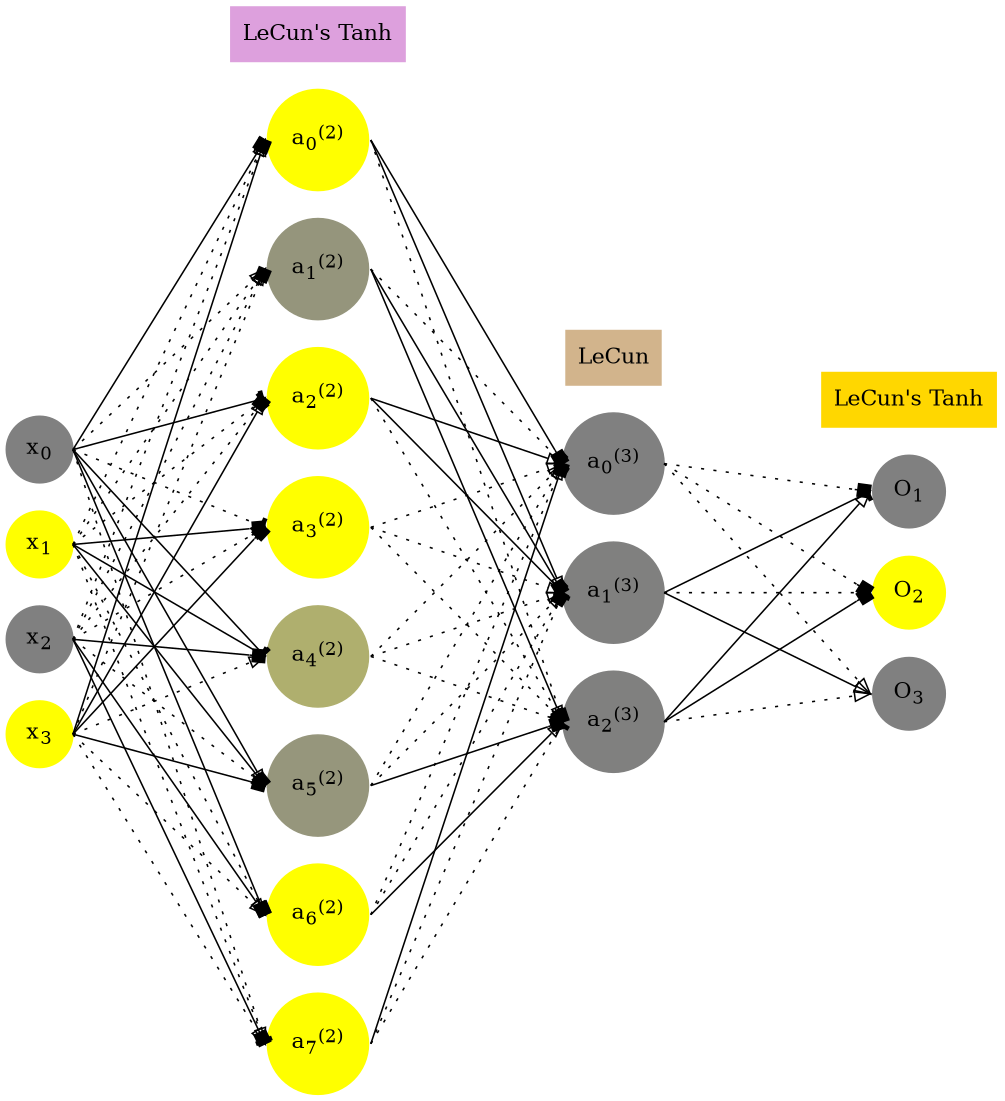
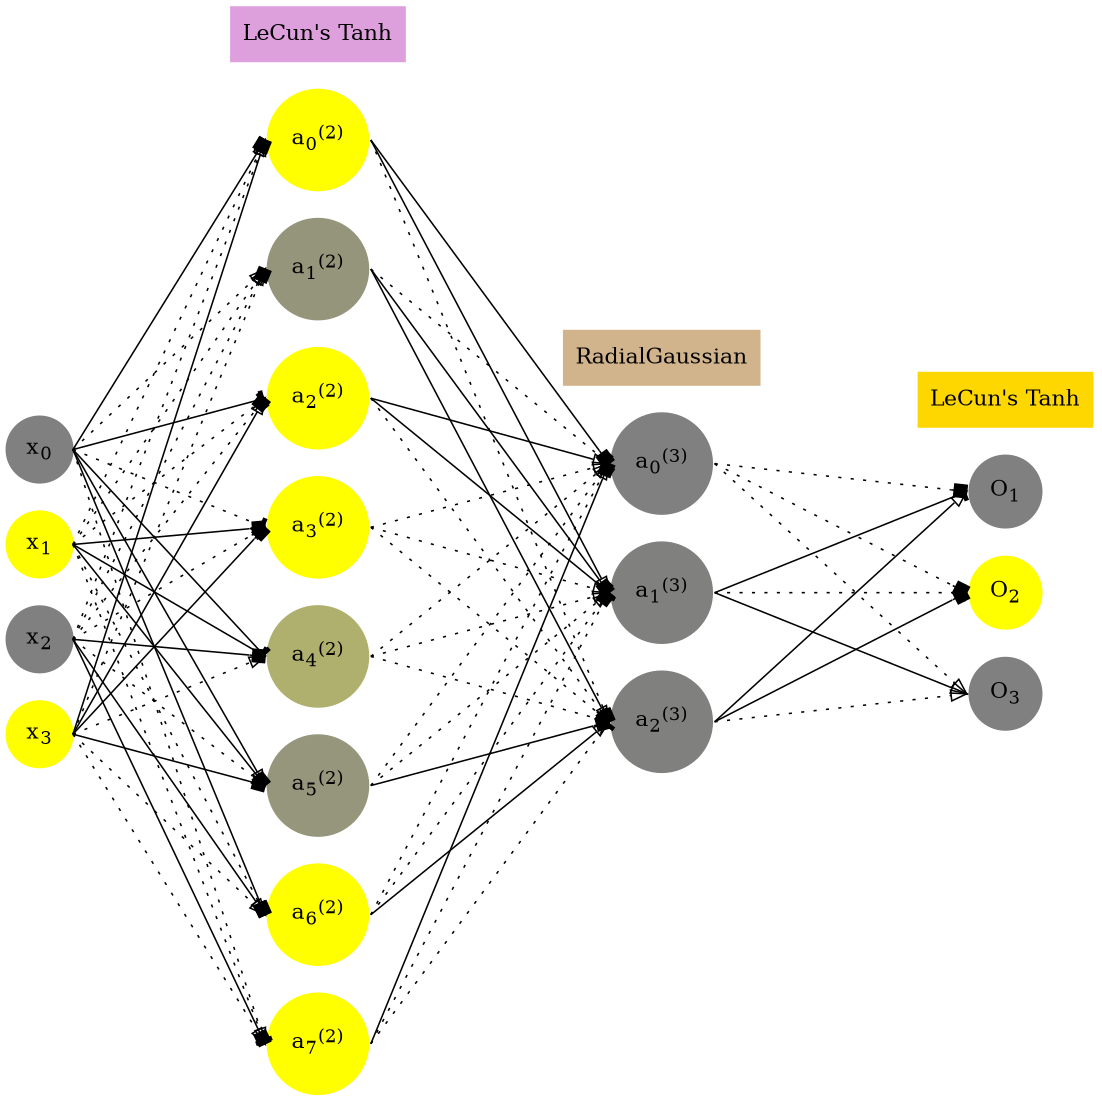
(613, 358) -> (662, 358)
